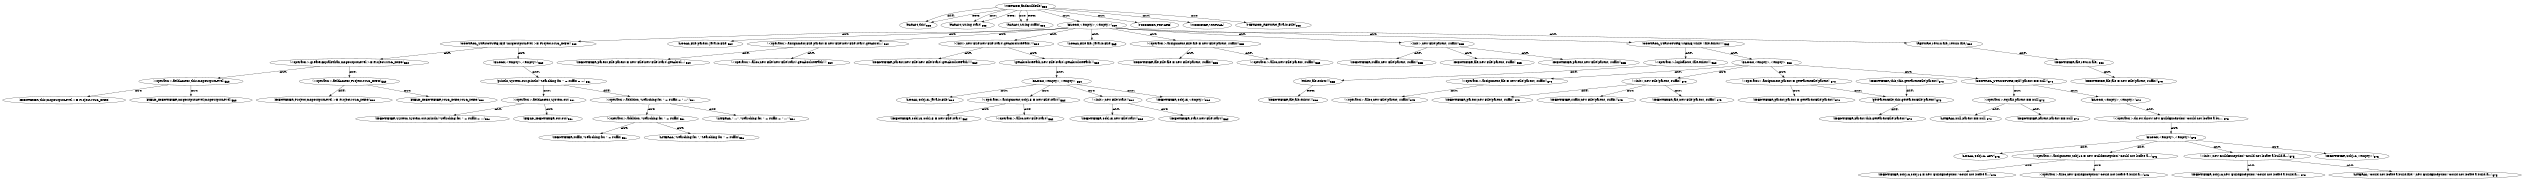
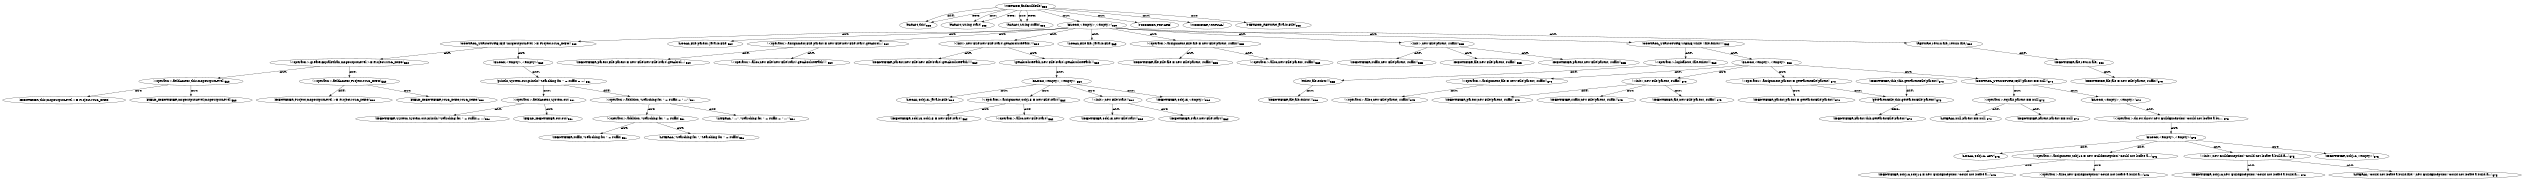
(1311, 91) -> (1311, 91)
(1896, 109) -> (1896, 109)
